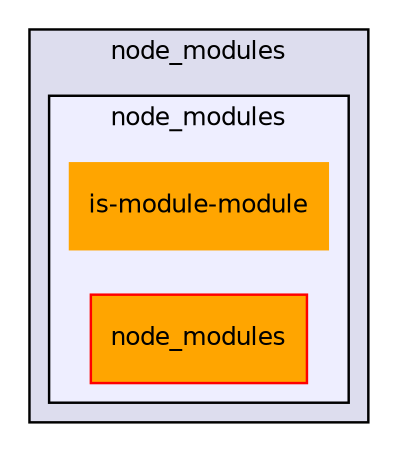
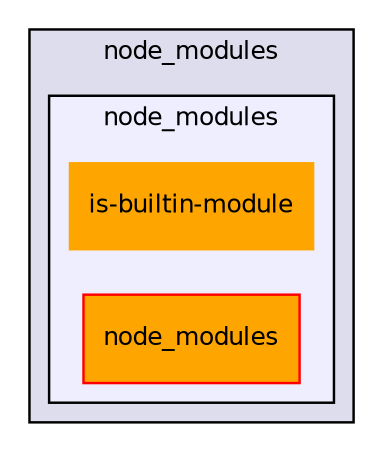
(199, 206) -> (192, 206)
